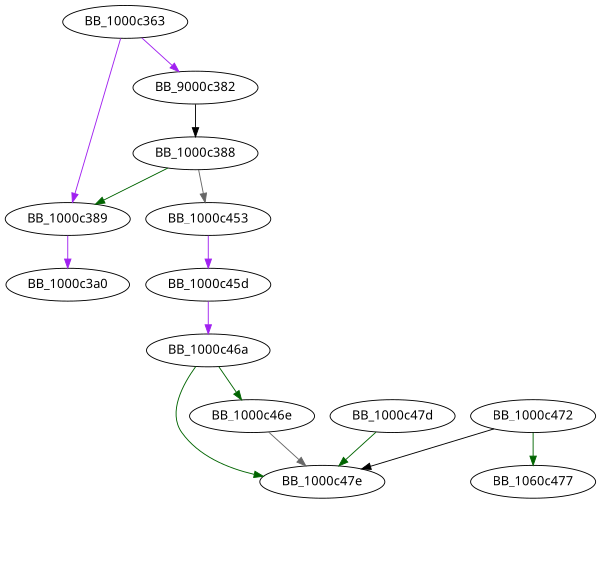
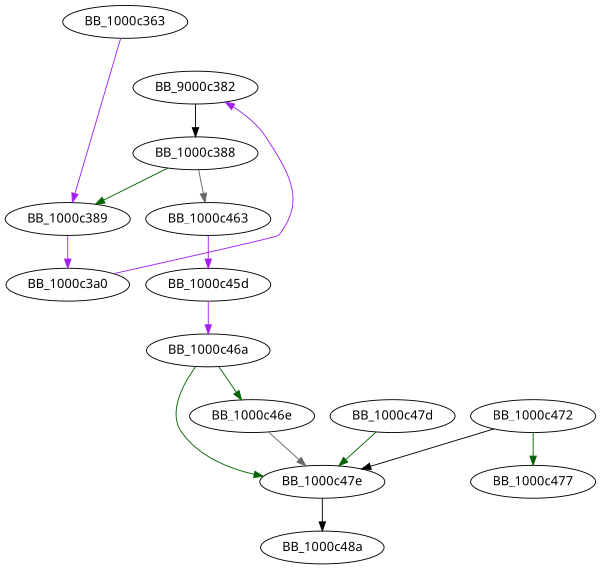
(157, 52) -> (271, 238)
(208, 219) -> (208, 219)
(533, 482) -> (533, 482)
none -> (322, 548)
